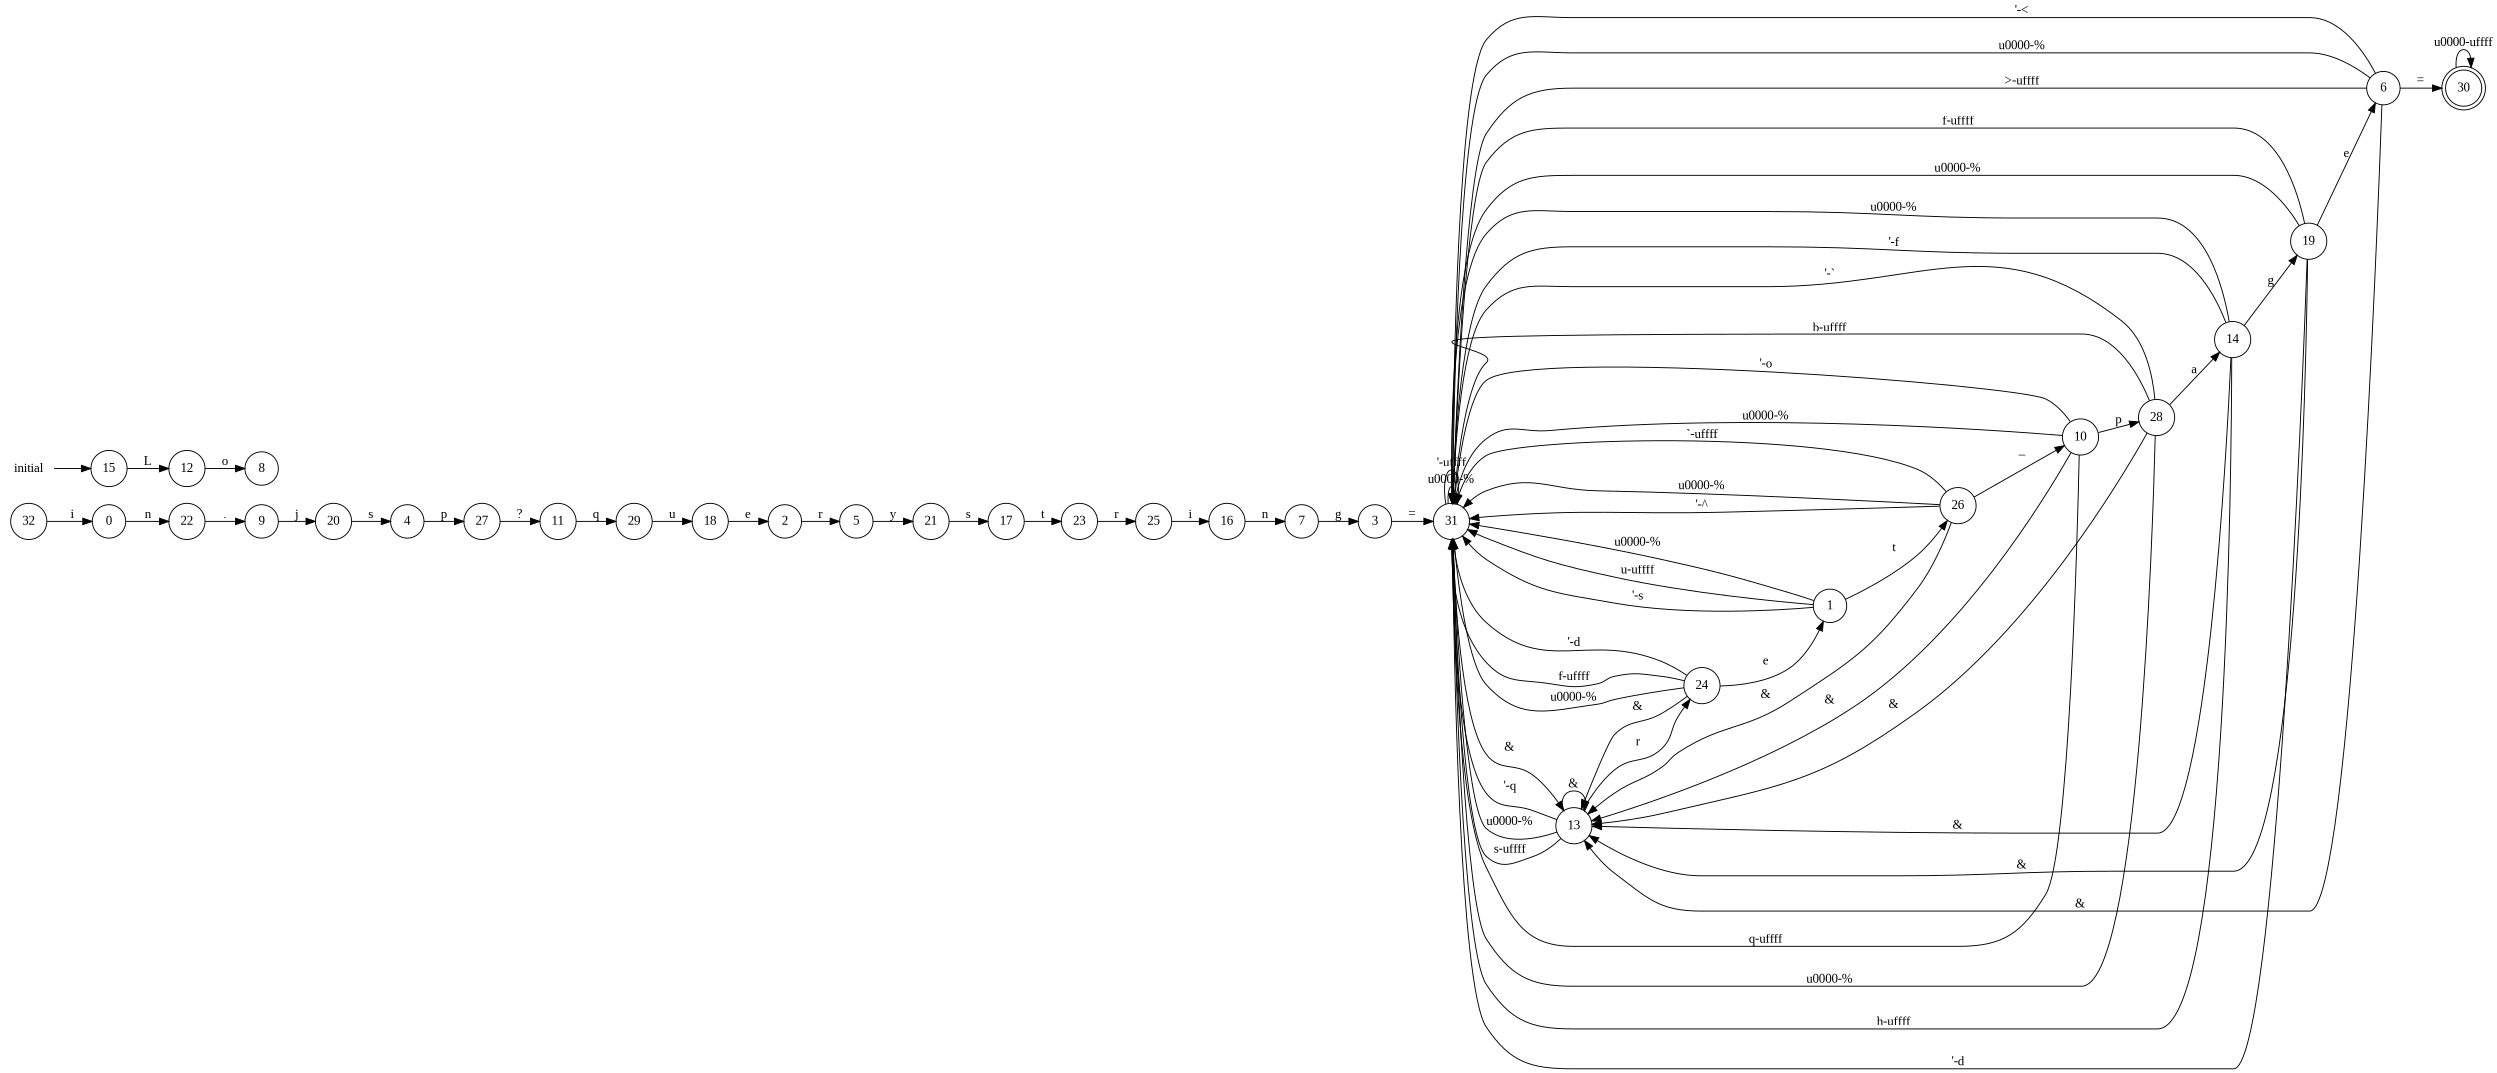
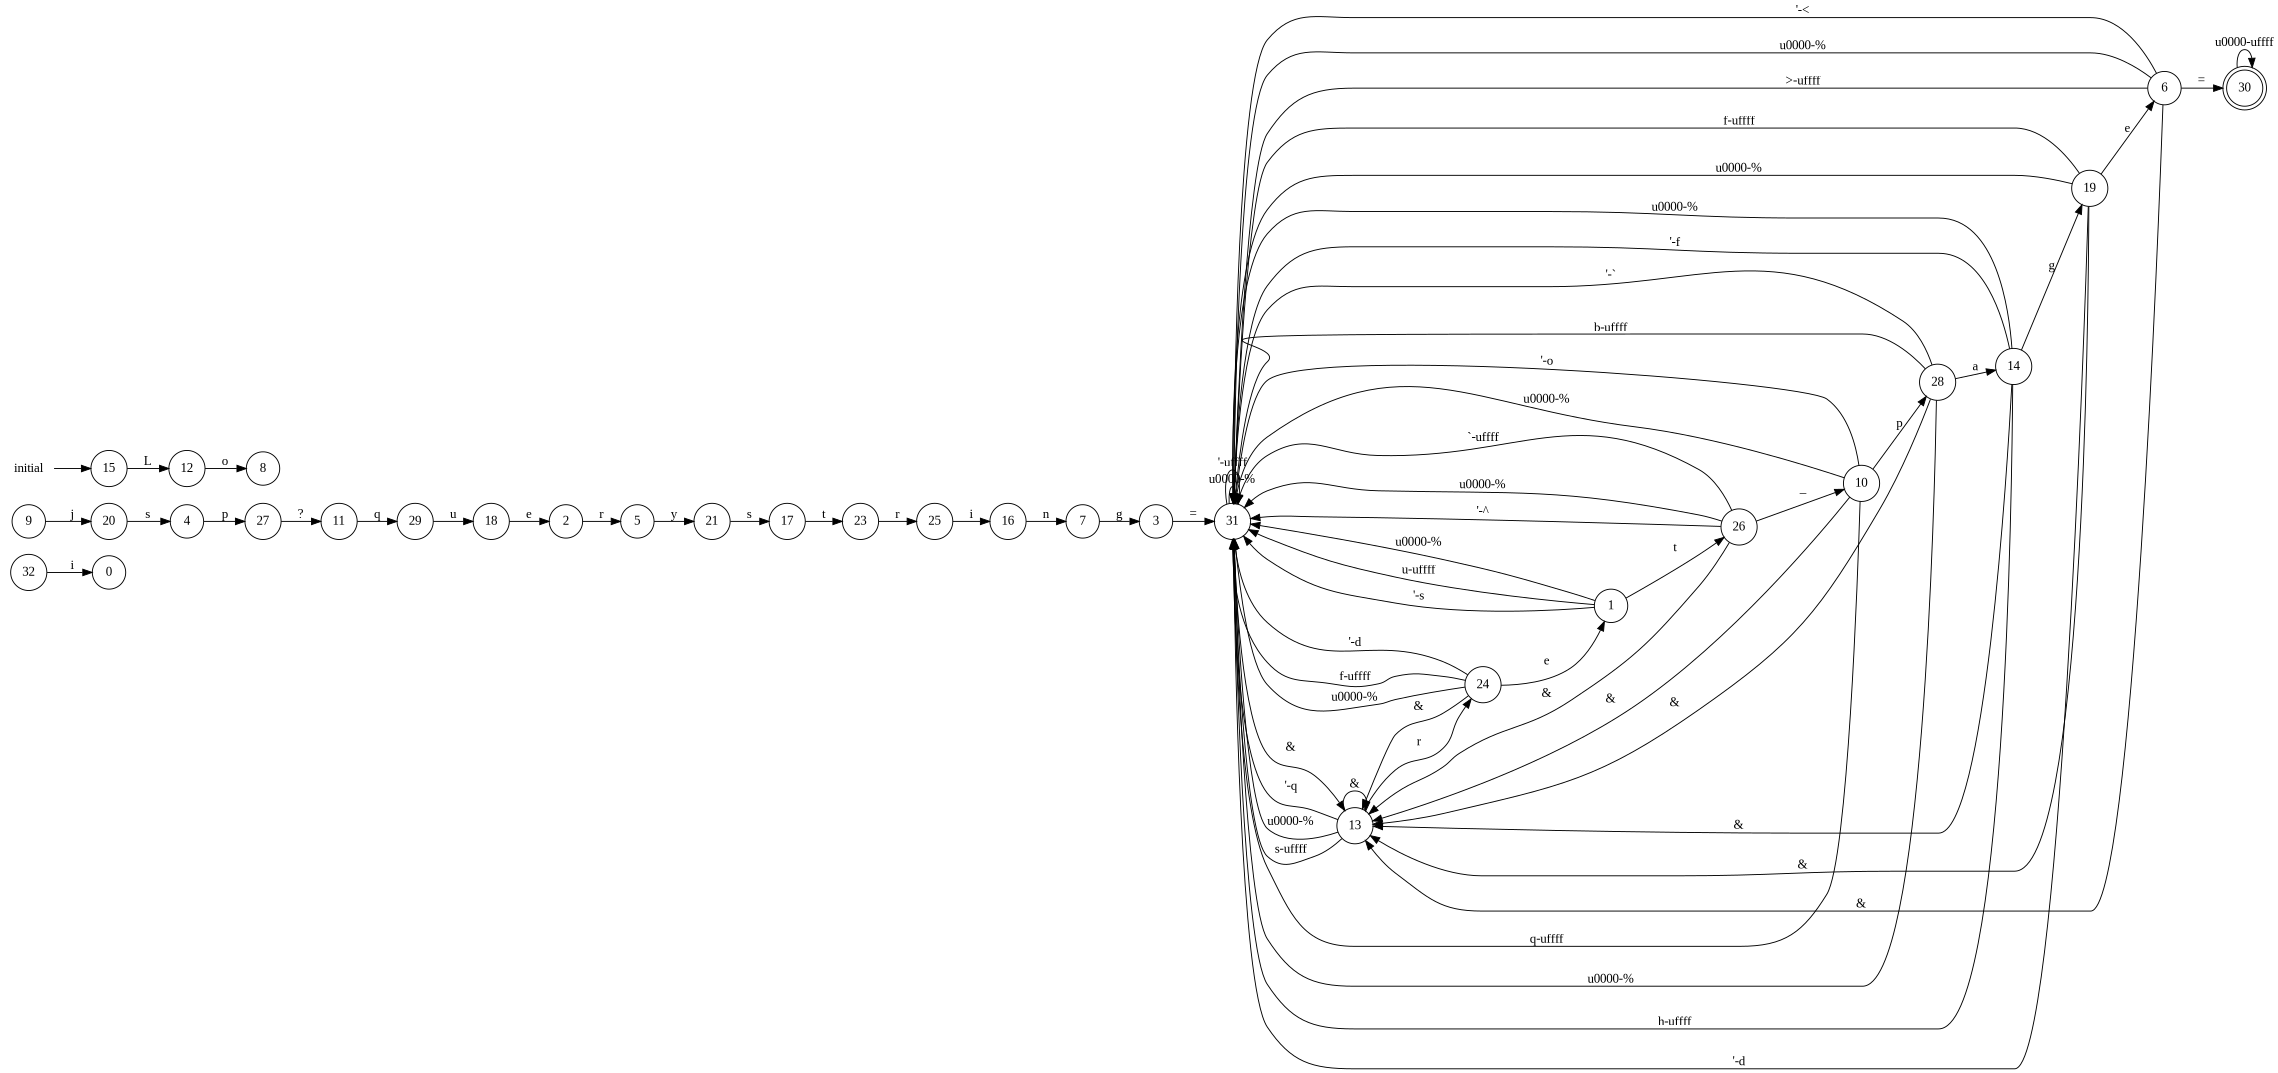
(187, 521) -> none
